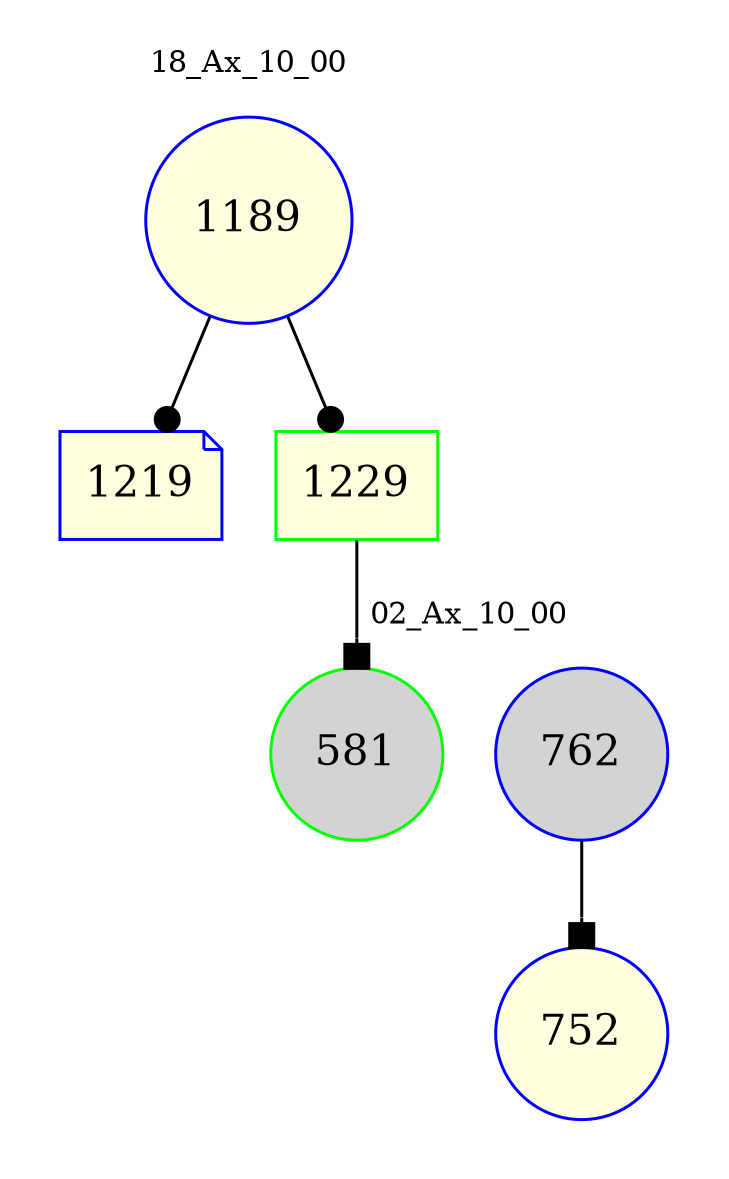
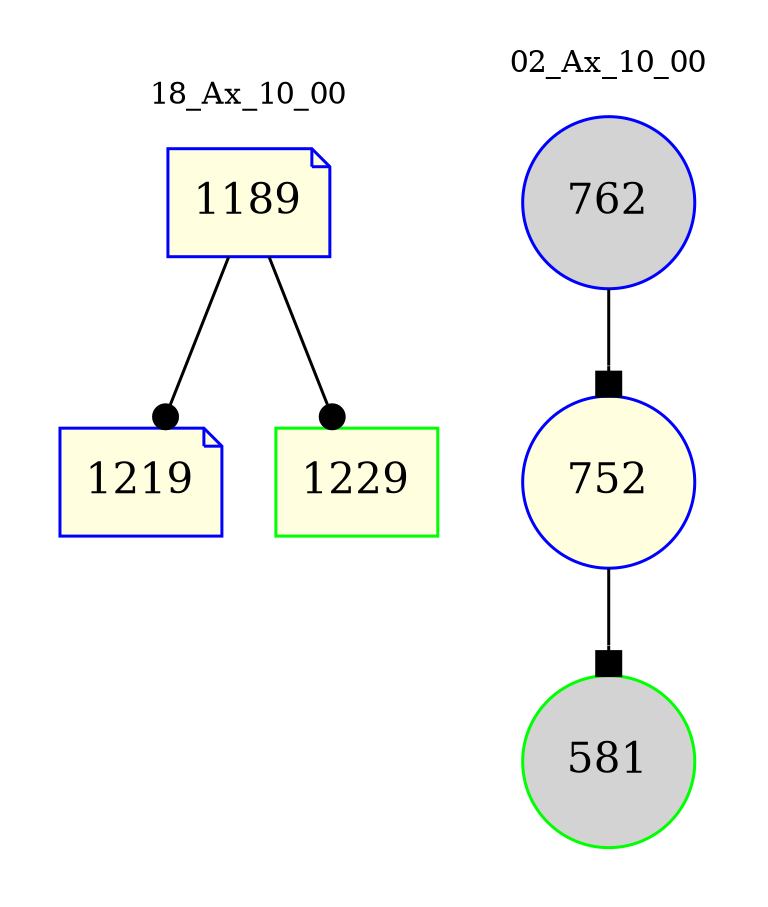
(249, 220) -> (249, 203)
(357, 606) -> (609, 607)
